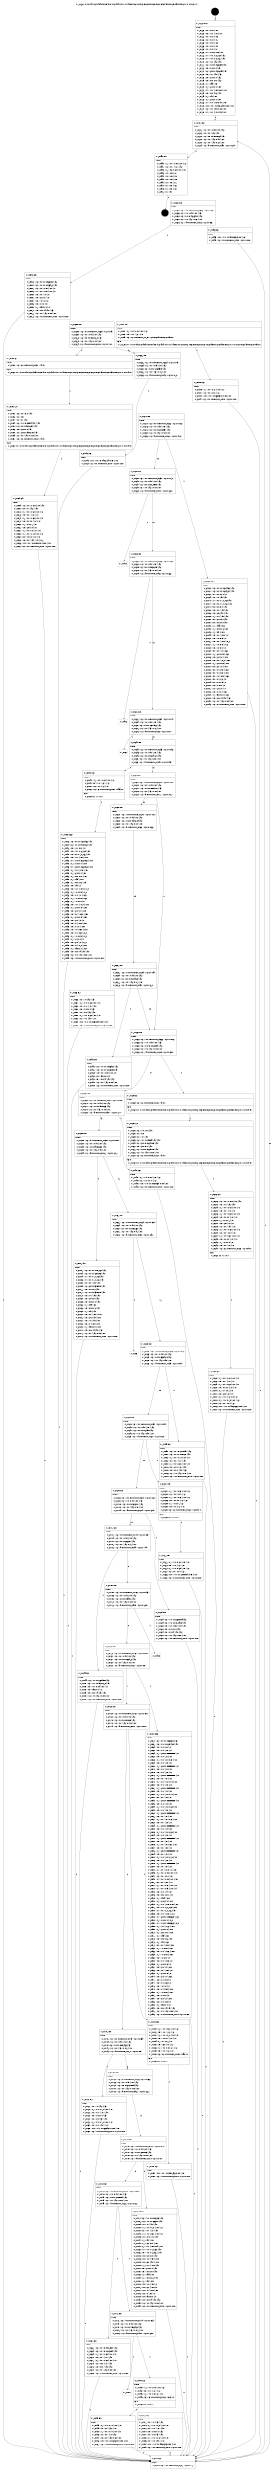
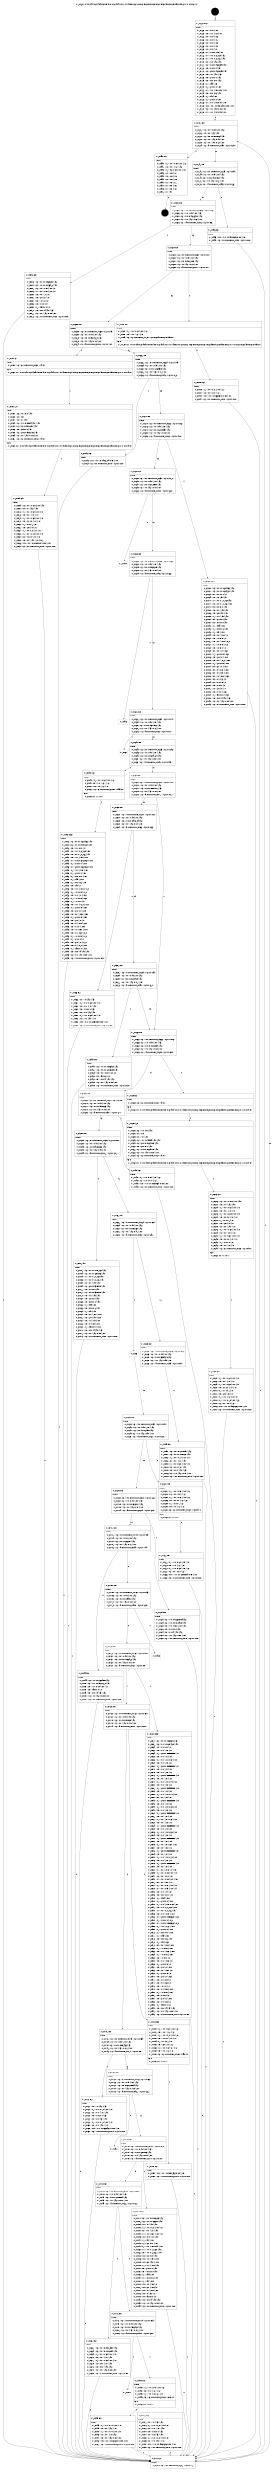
none -> (215, 174)
none -> (189, 258)
none -> (159, 395)
none -> (117, 910)
(154, 1390) -> (139, 1385)
none -> (114, 2149)
